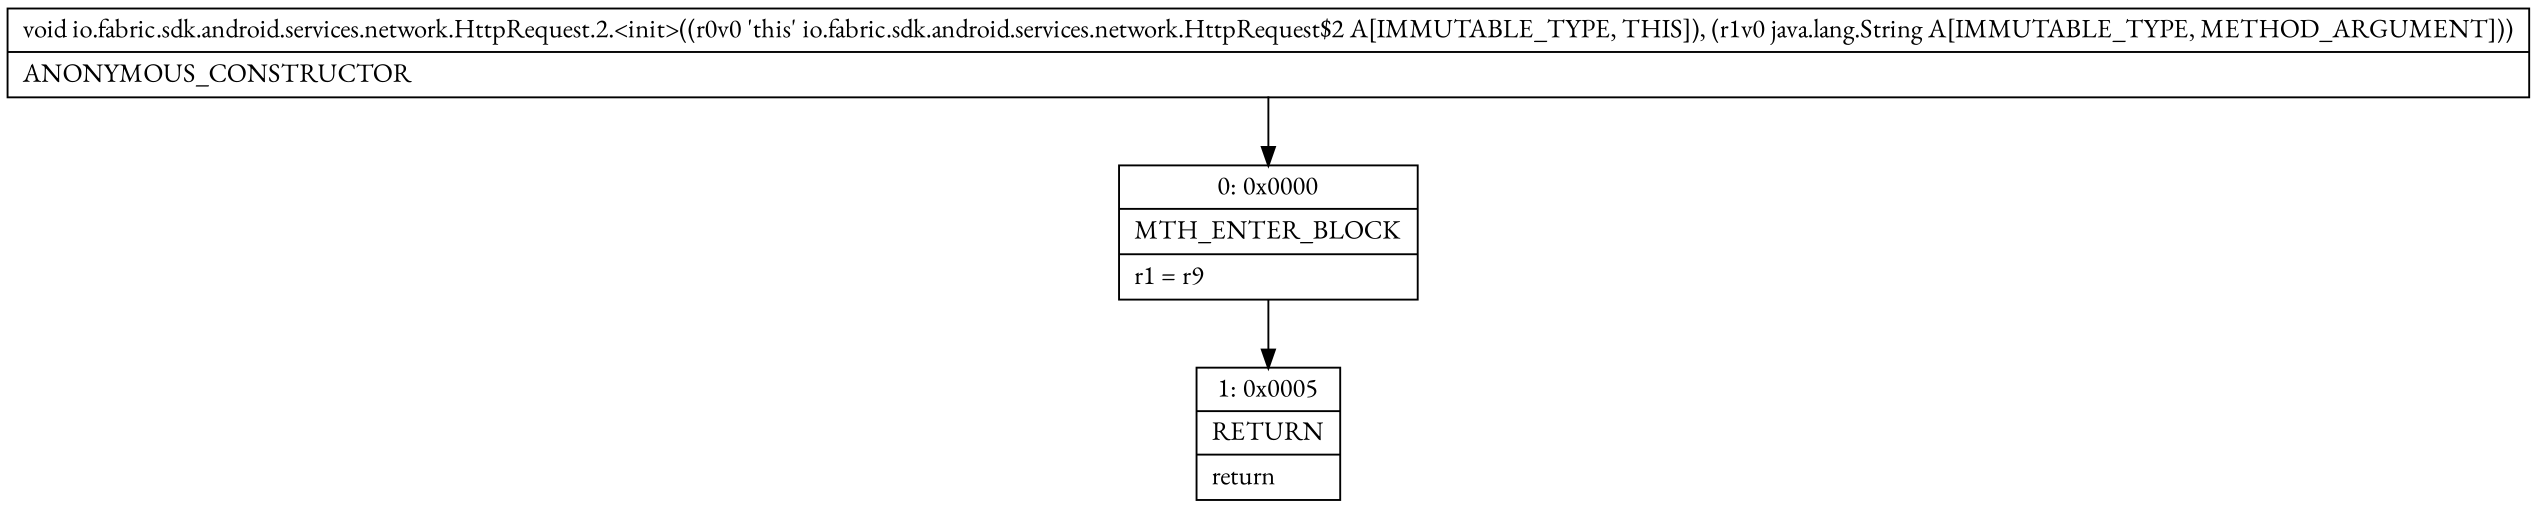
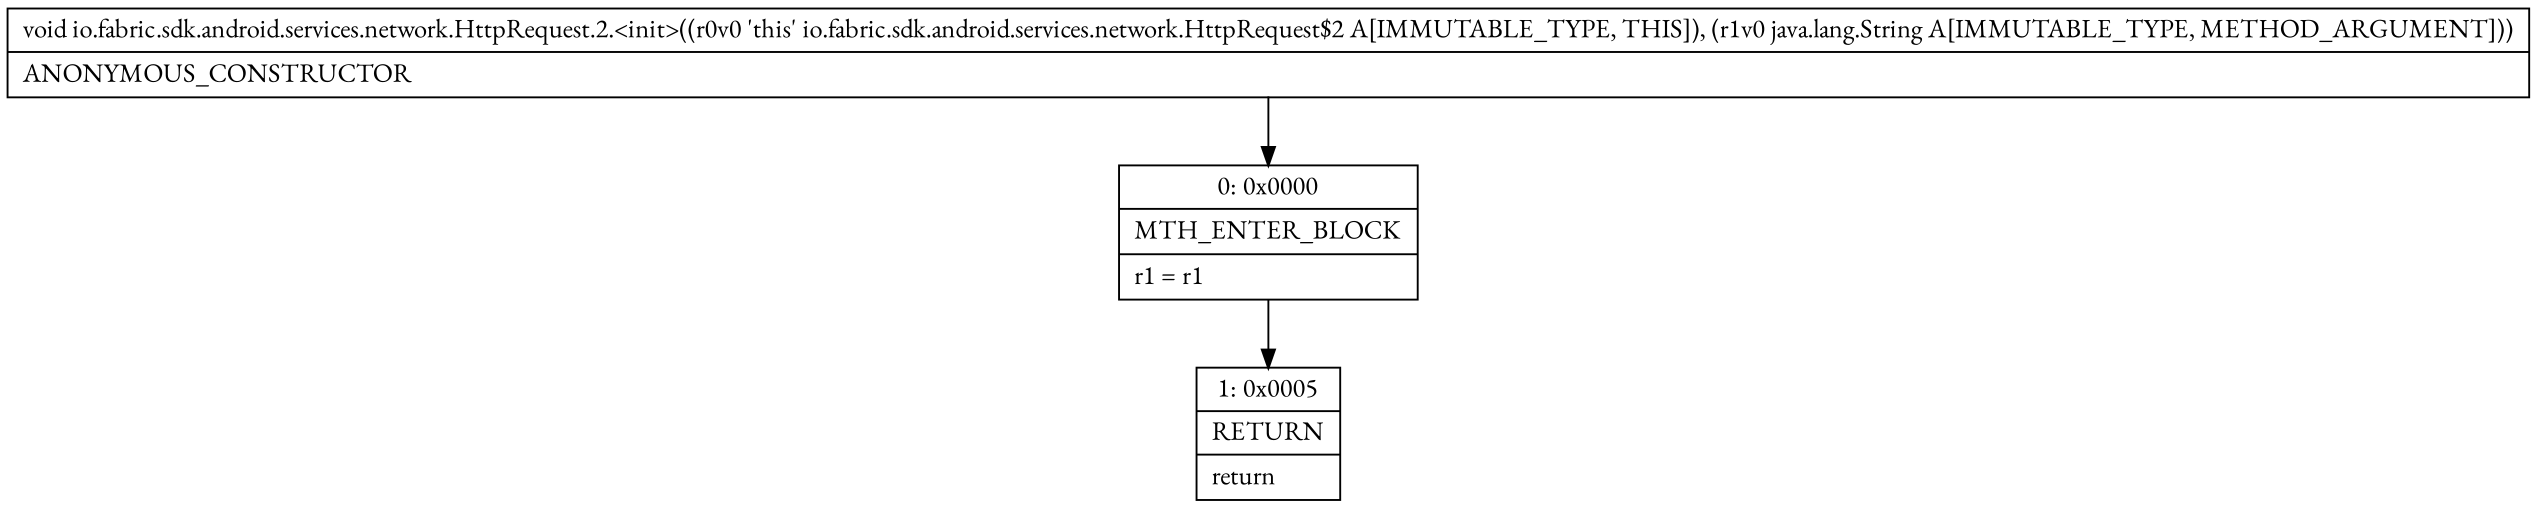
(1169, 276) -> (1169, 276)
